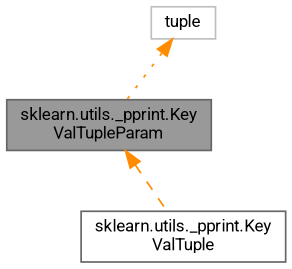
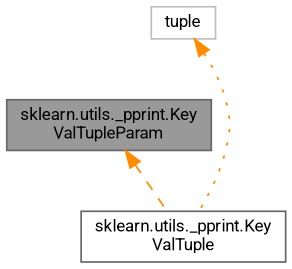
(144, 76) -> (229, 132)
